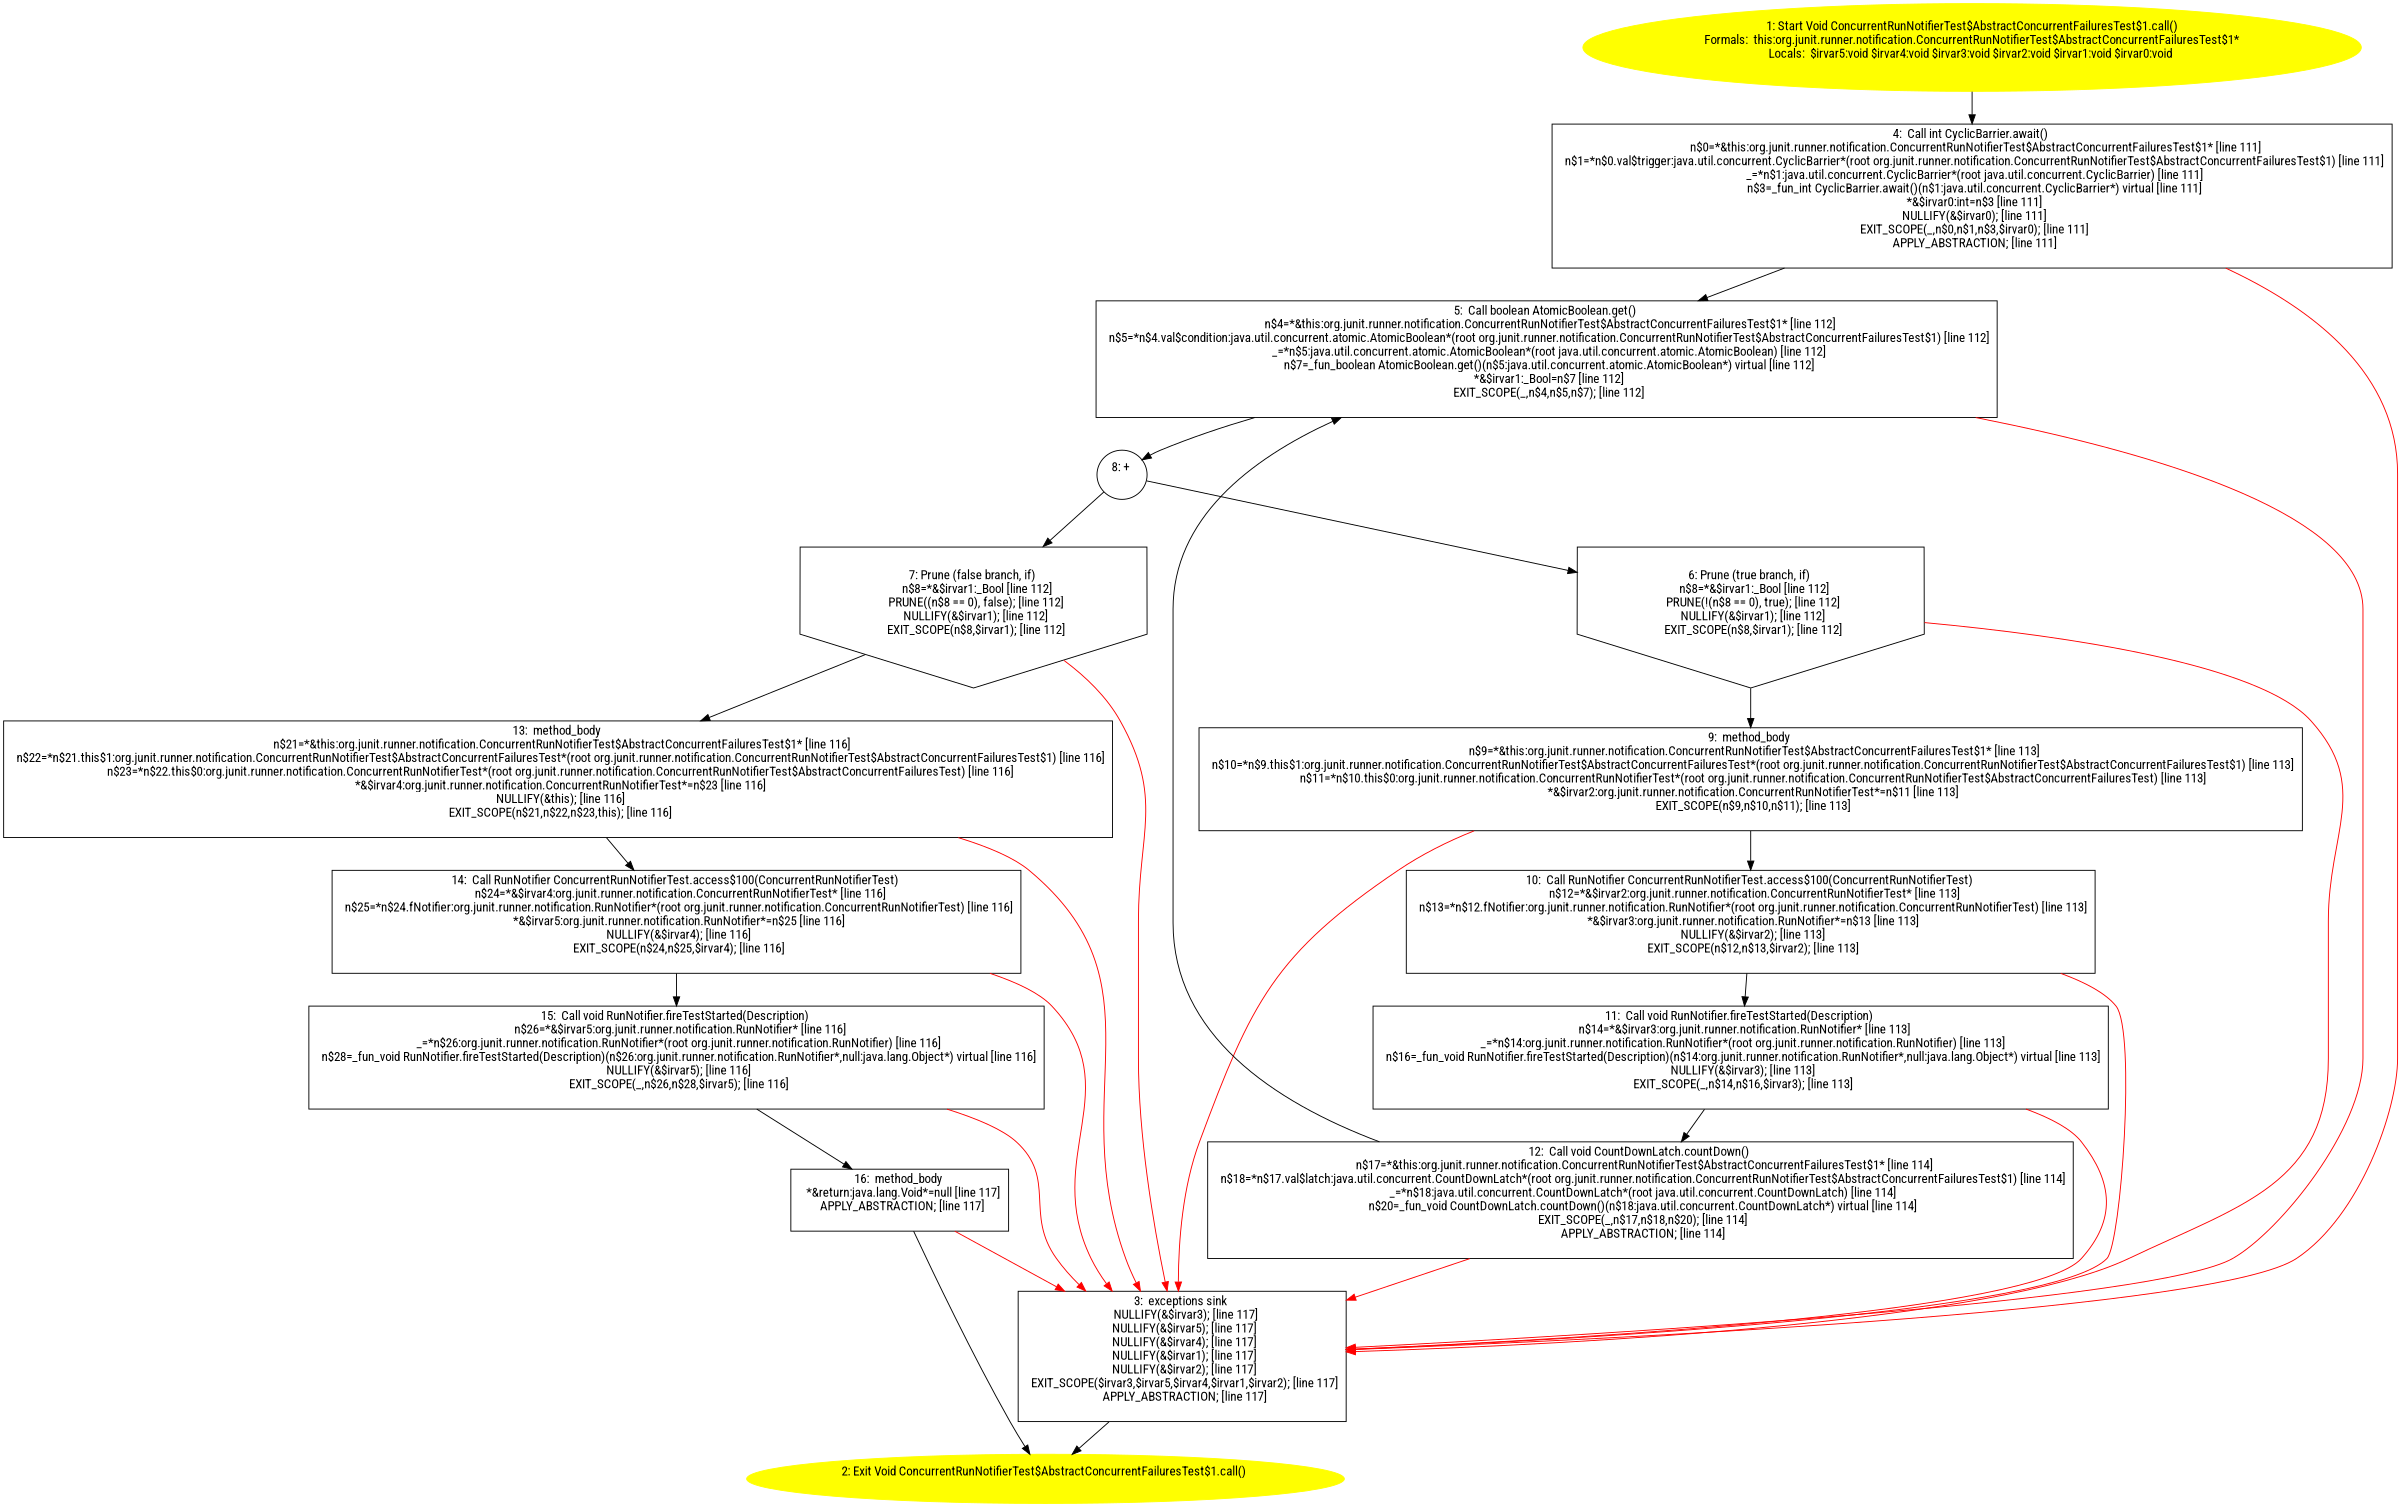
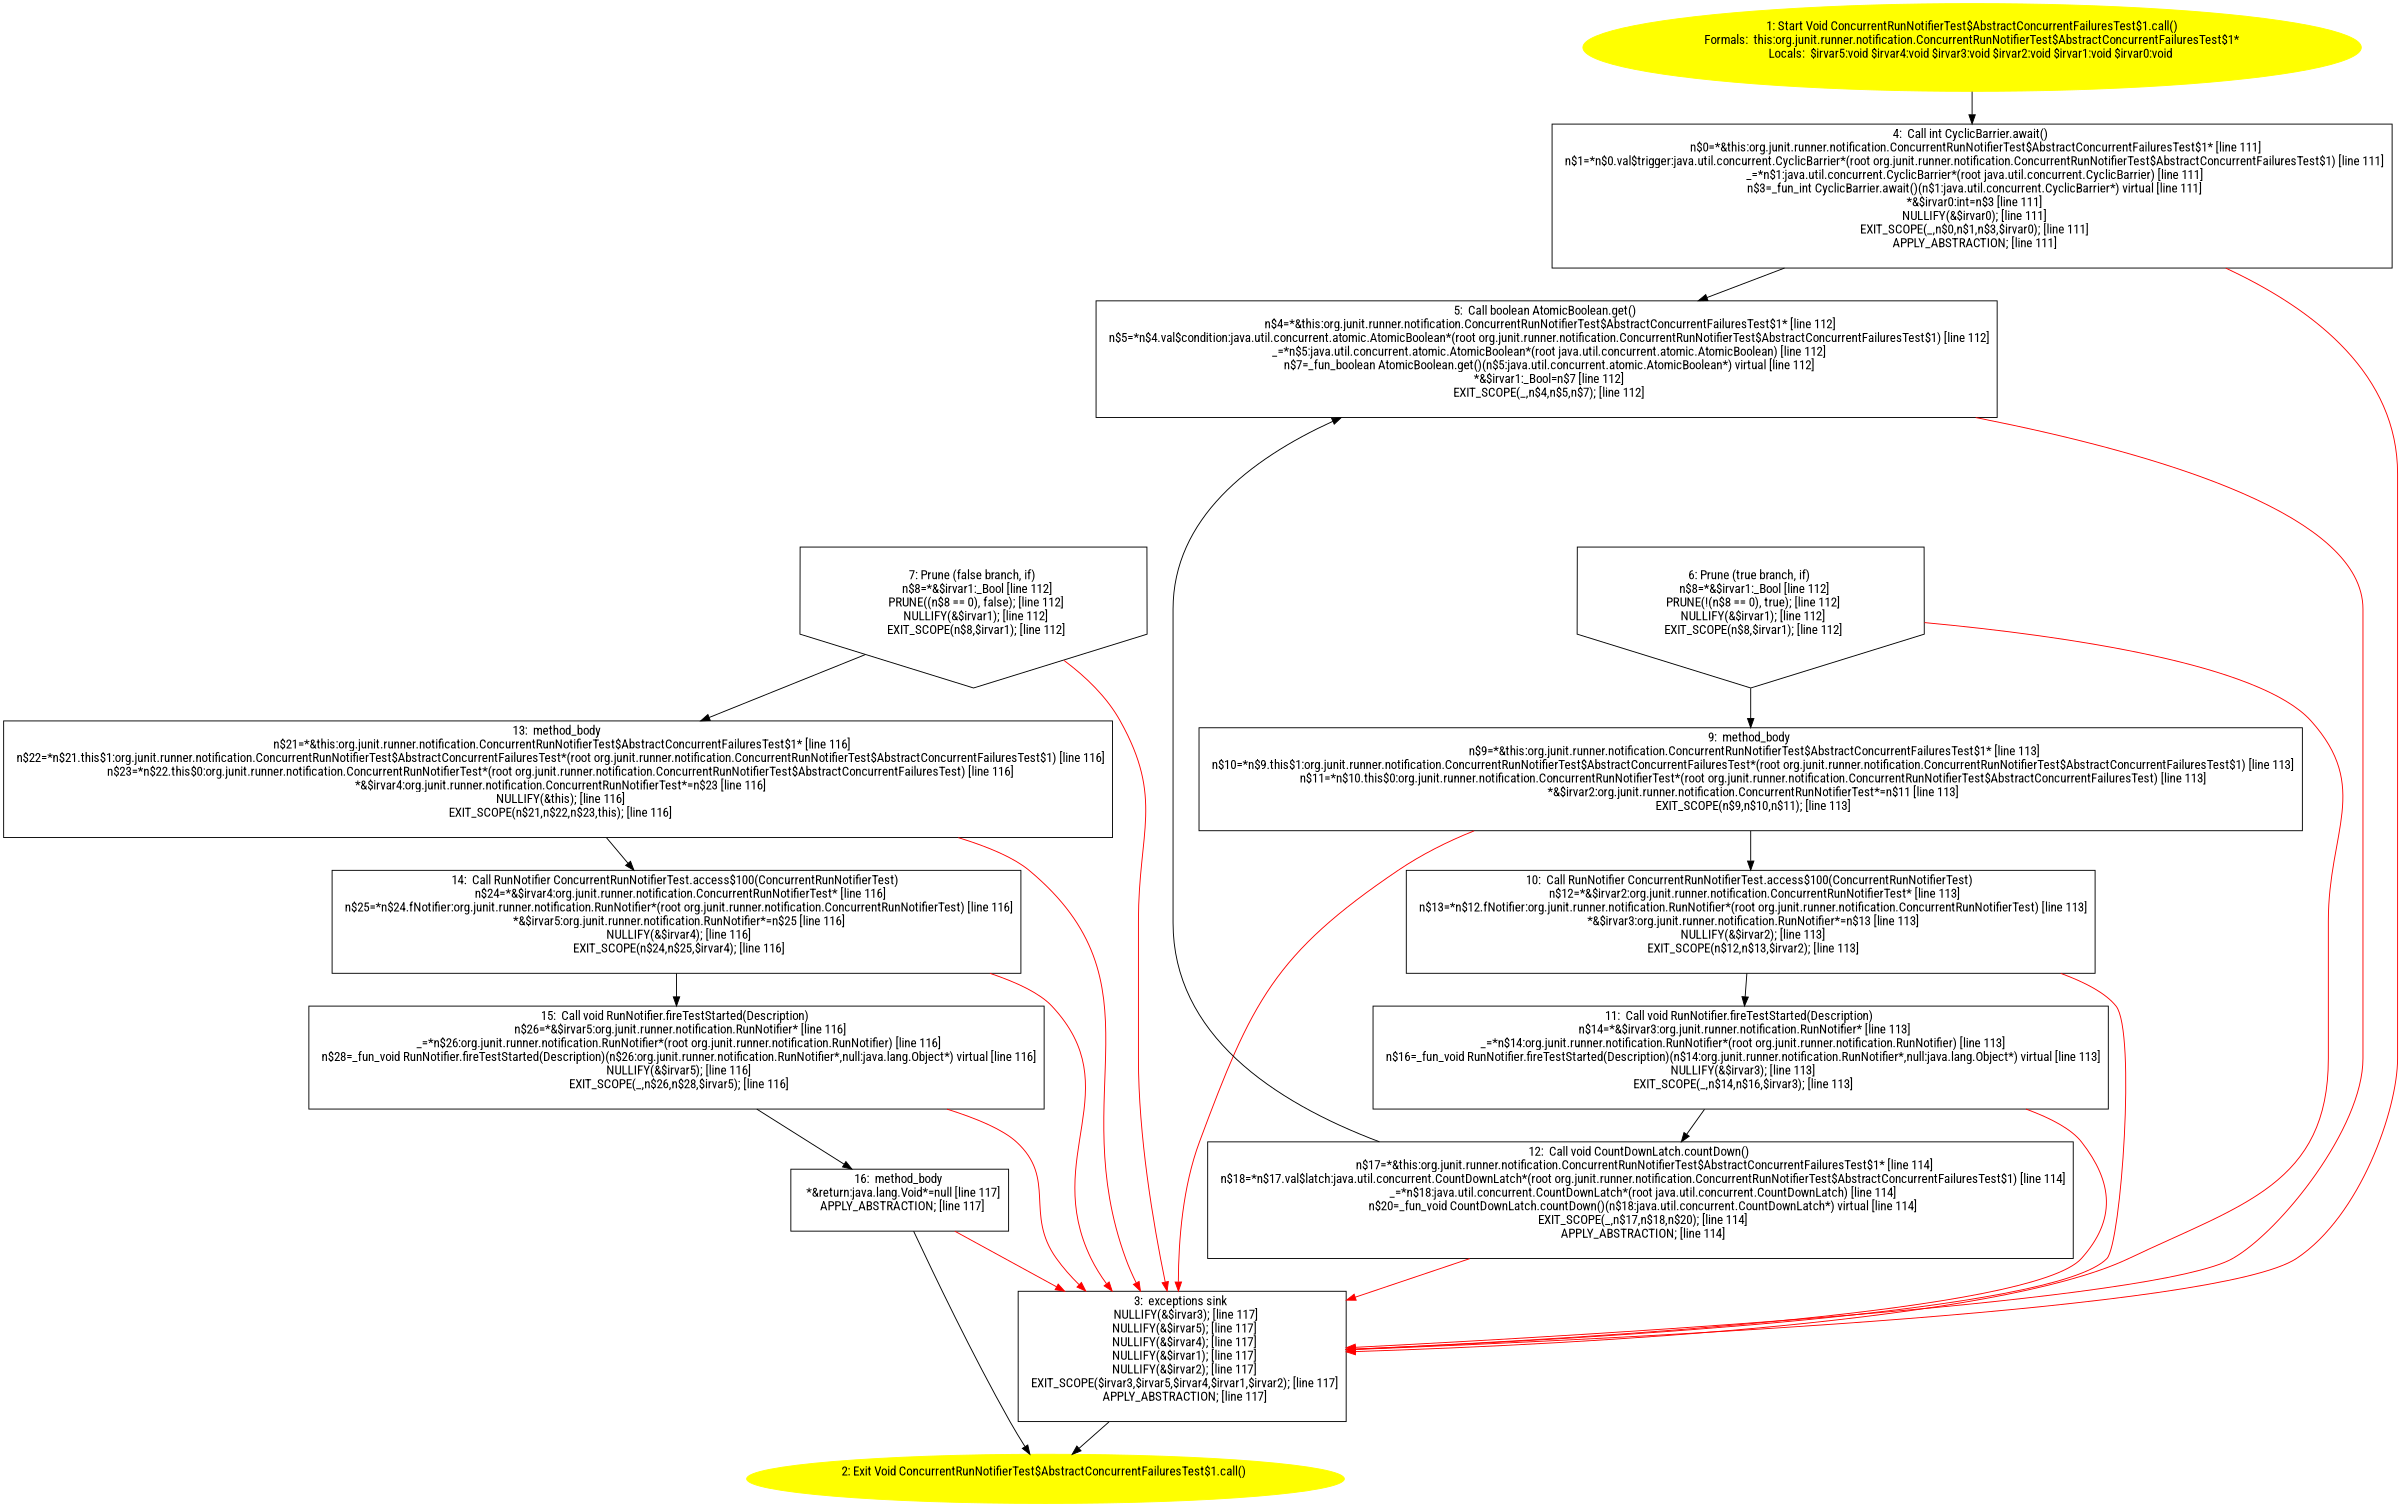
(1122, 475) -> none
